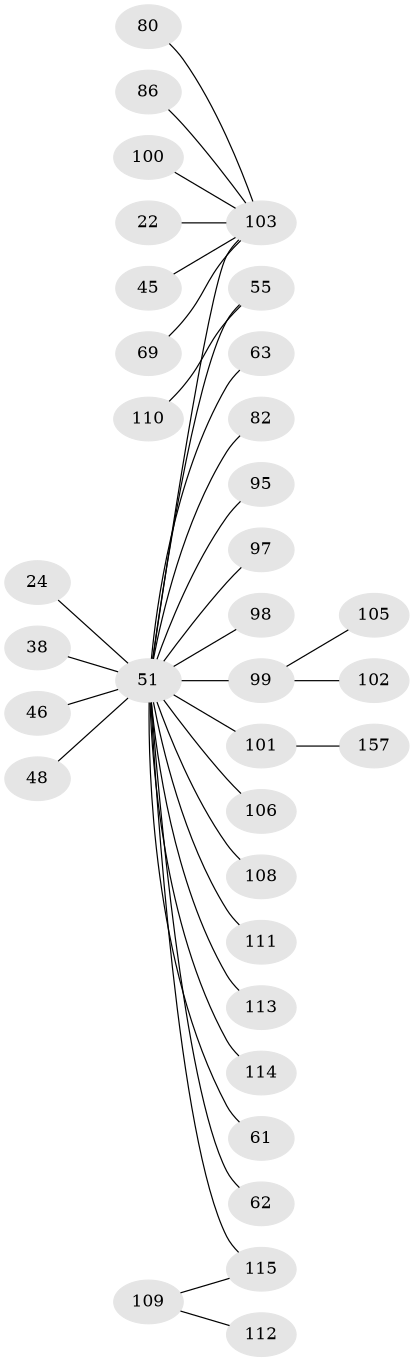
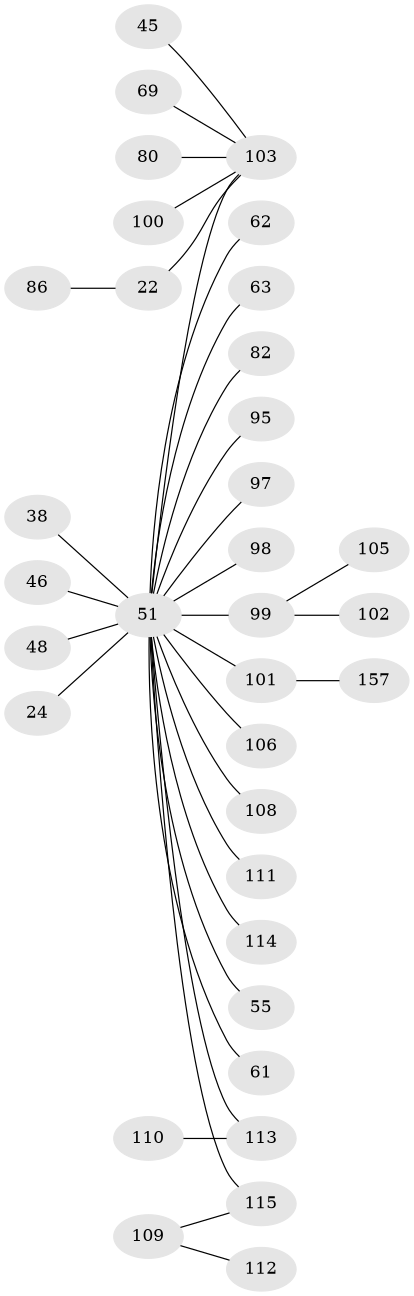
(209, 155) -> (93, 288)
(191, 376) -> (205, 1138)
